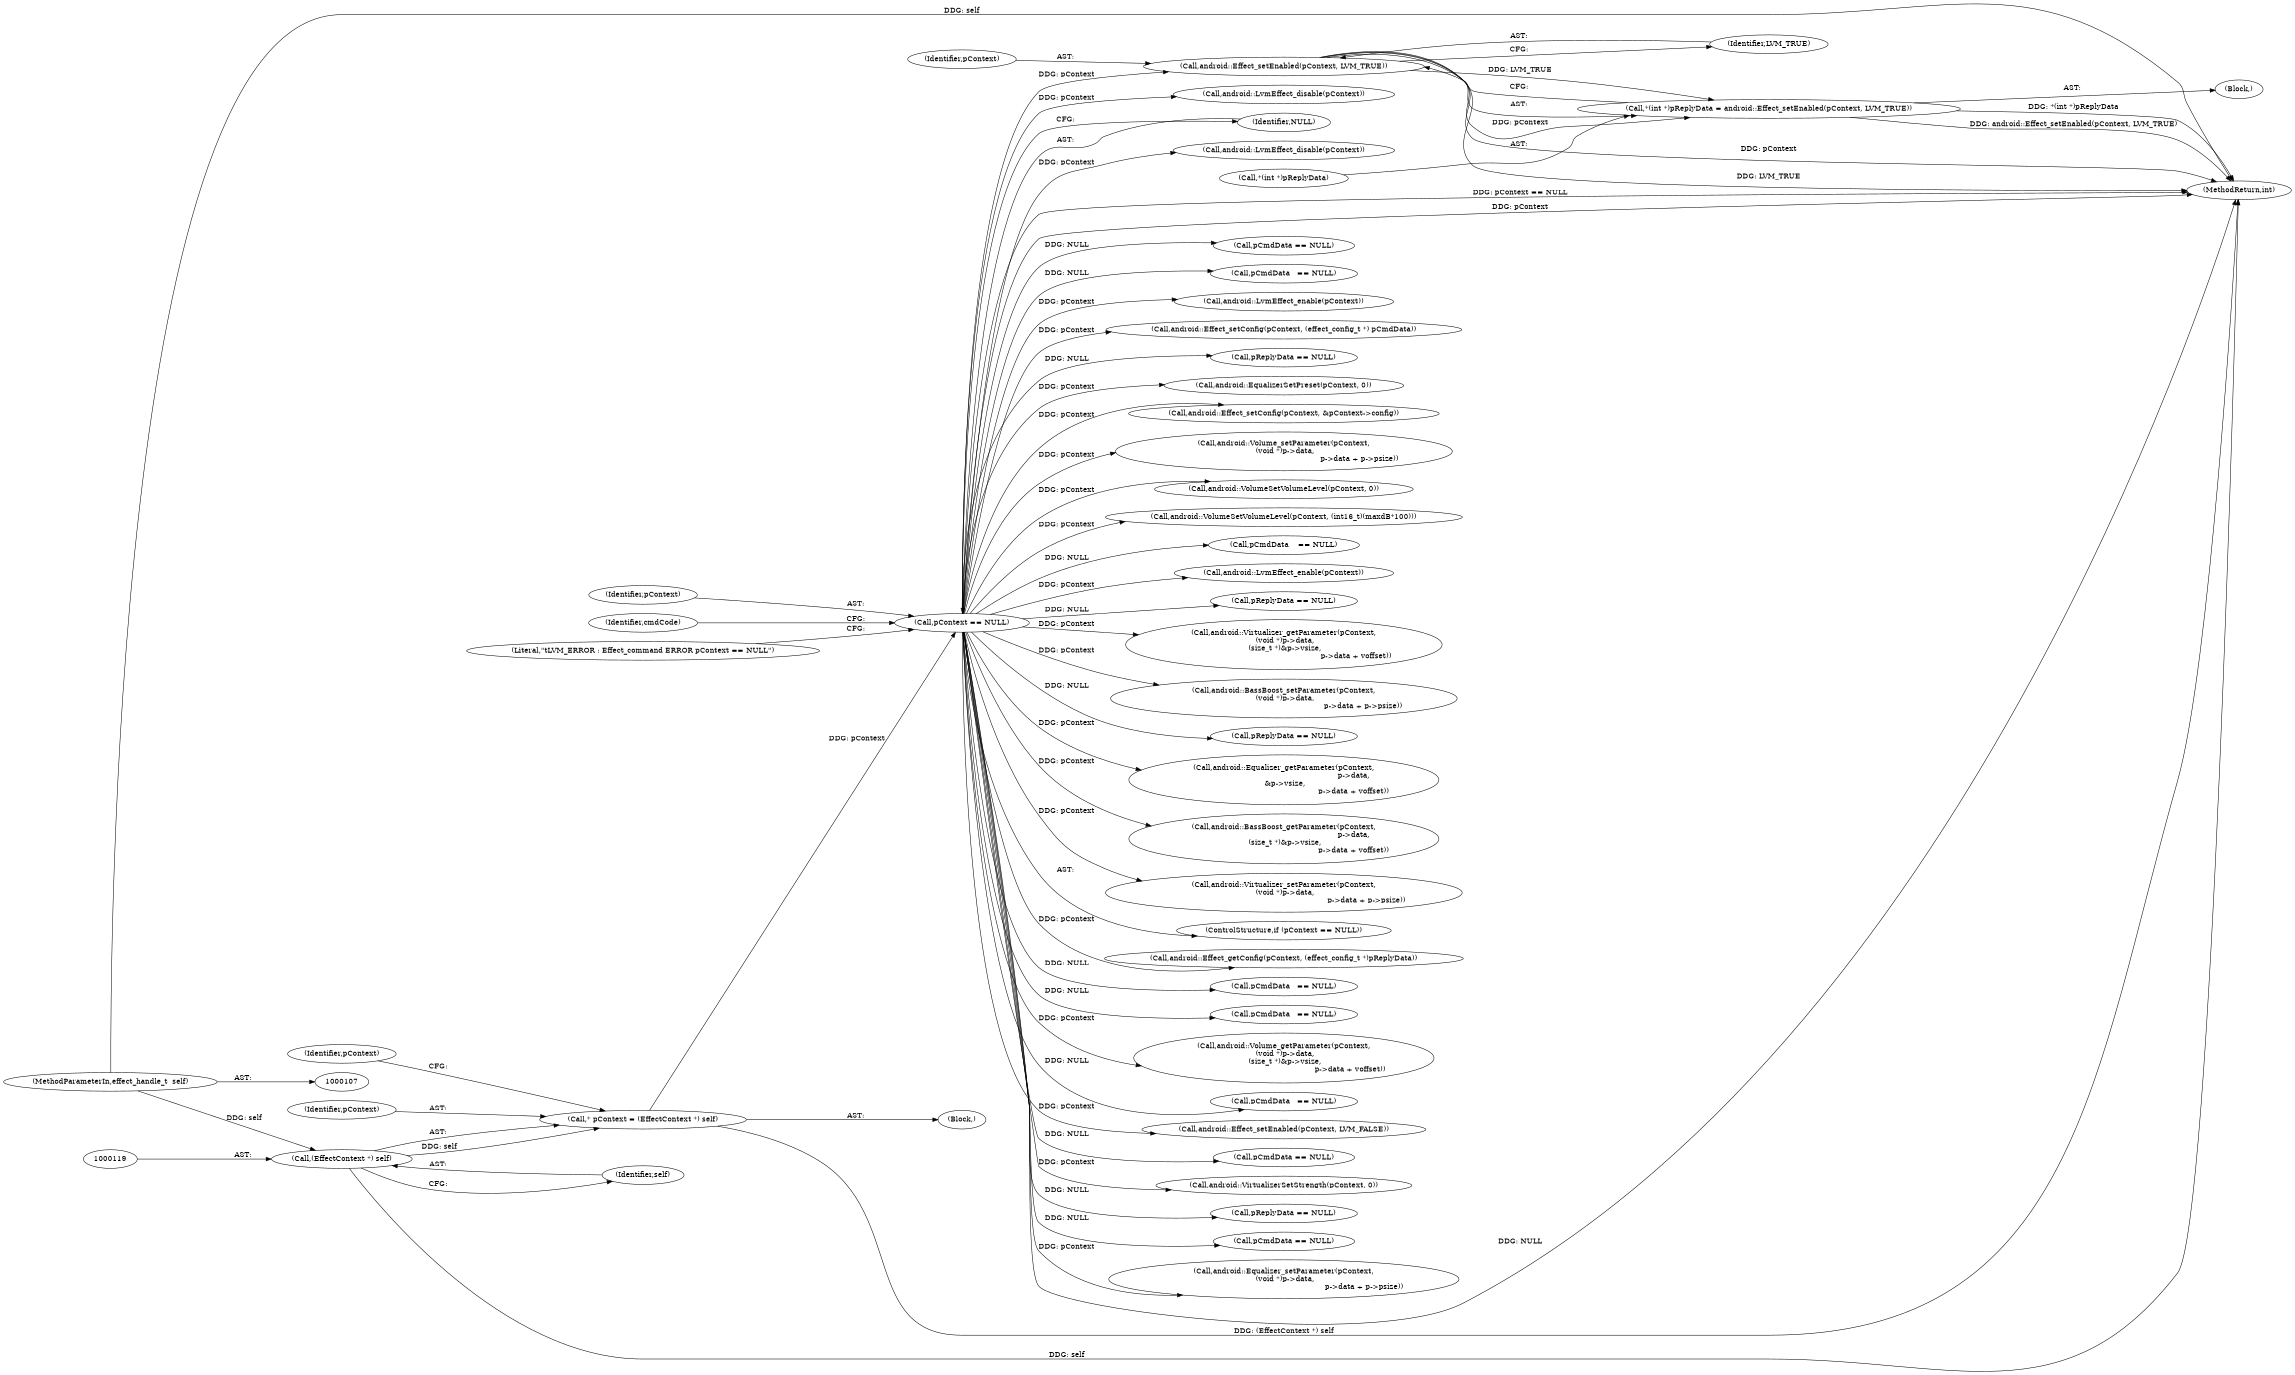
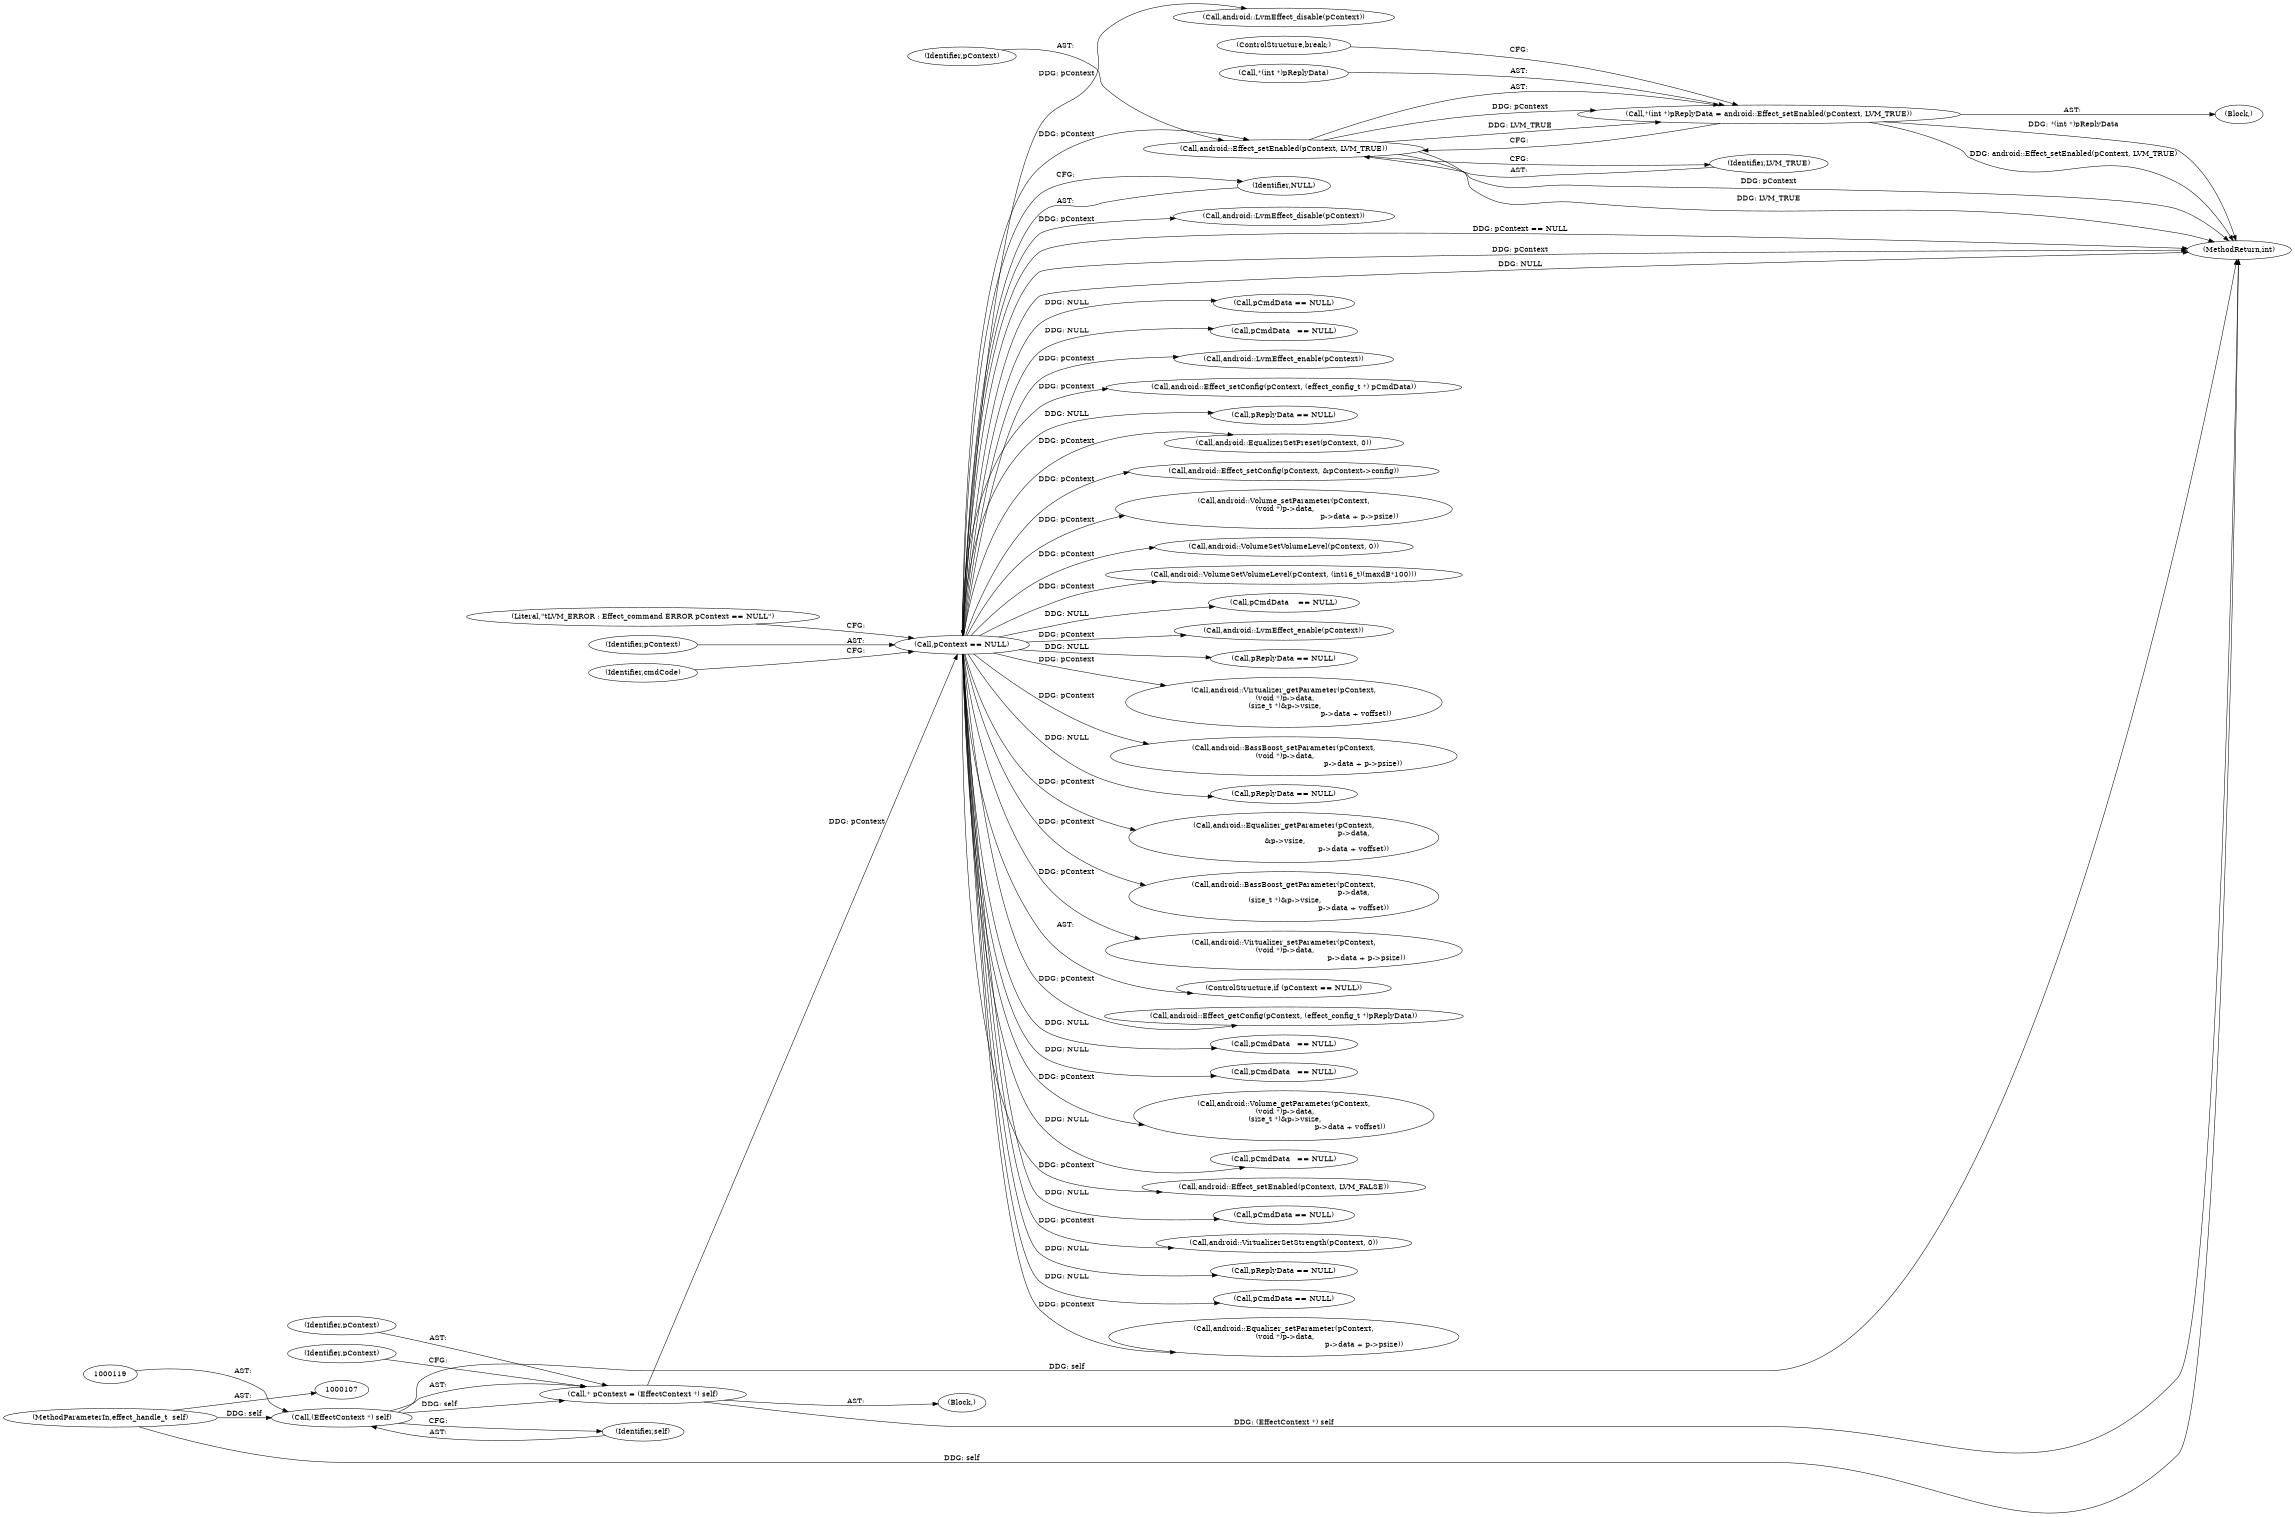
none -> (1284, 45)
